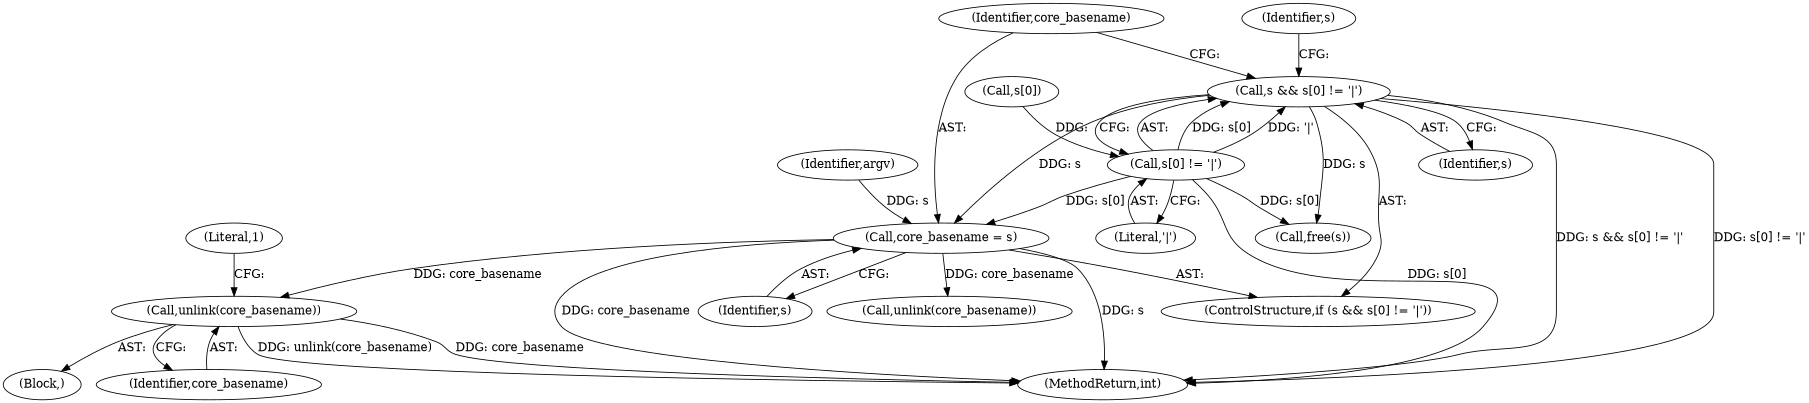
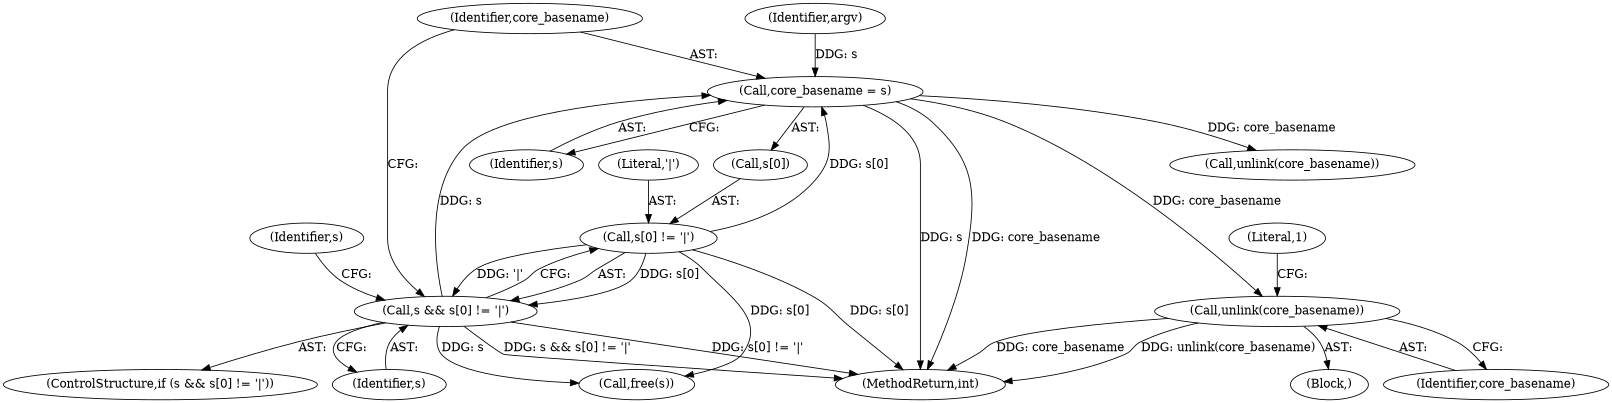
(1074, 128) -> (728, 202)
(1169, 199) -> none
(1129, 271) -> (790, 125)
